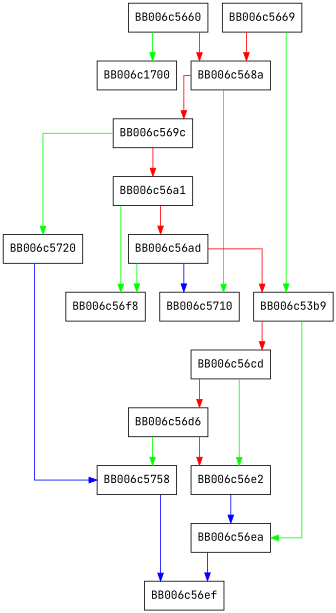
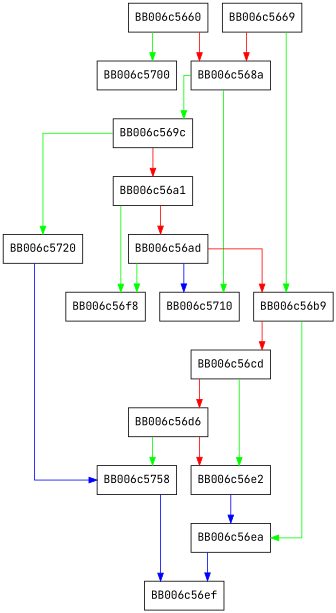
(137, 75) -> (137, 75)
(184, 90) -> (184, 90)
(293, 307) -> (293, 307)
